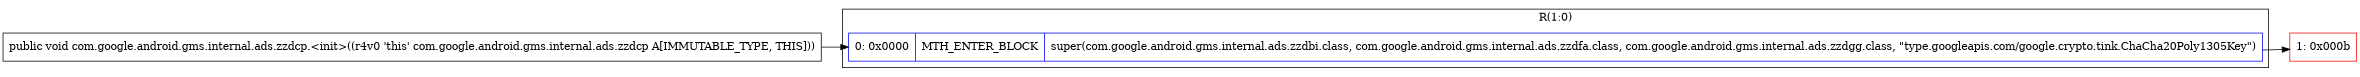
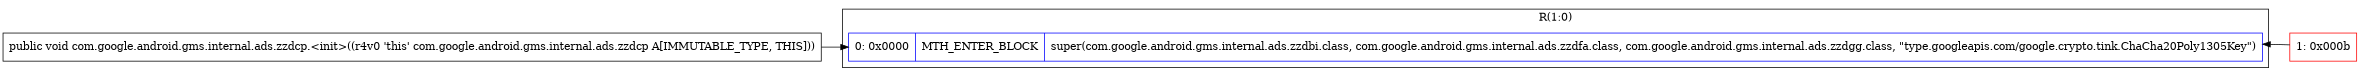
(2273, 50) -> (2280, 45)
